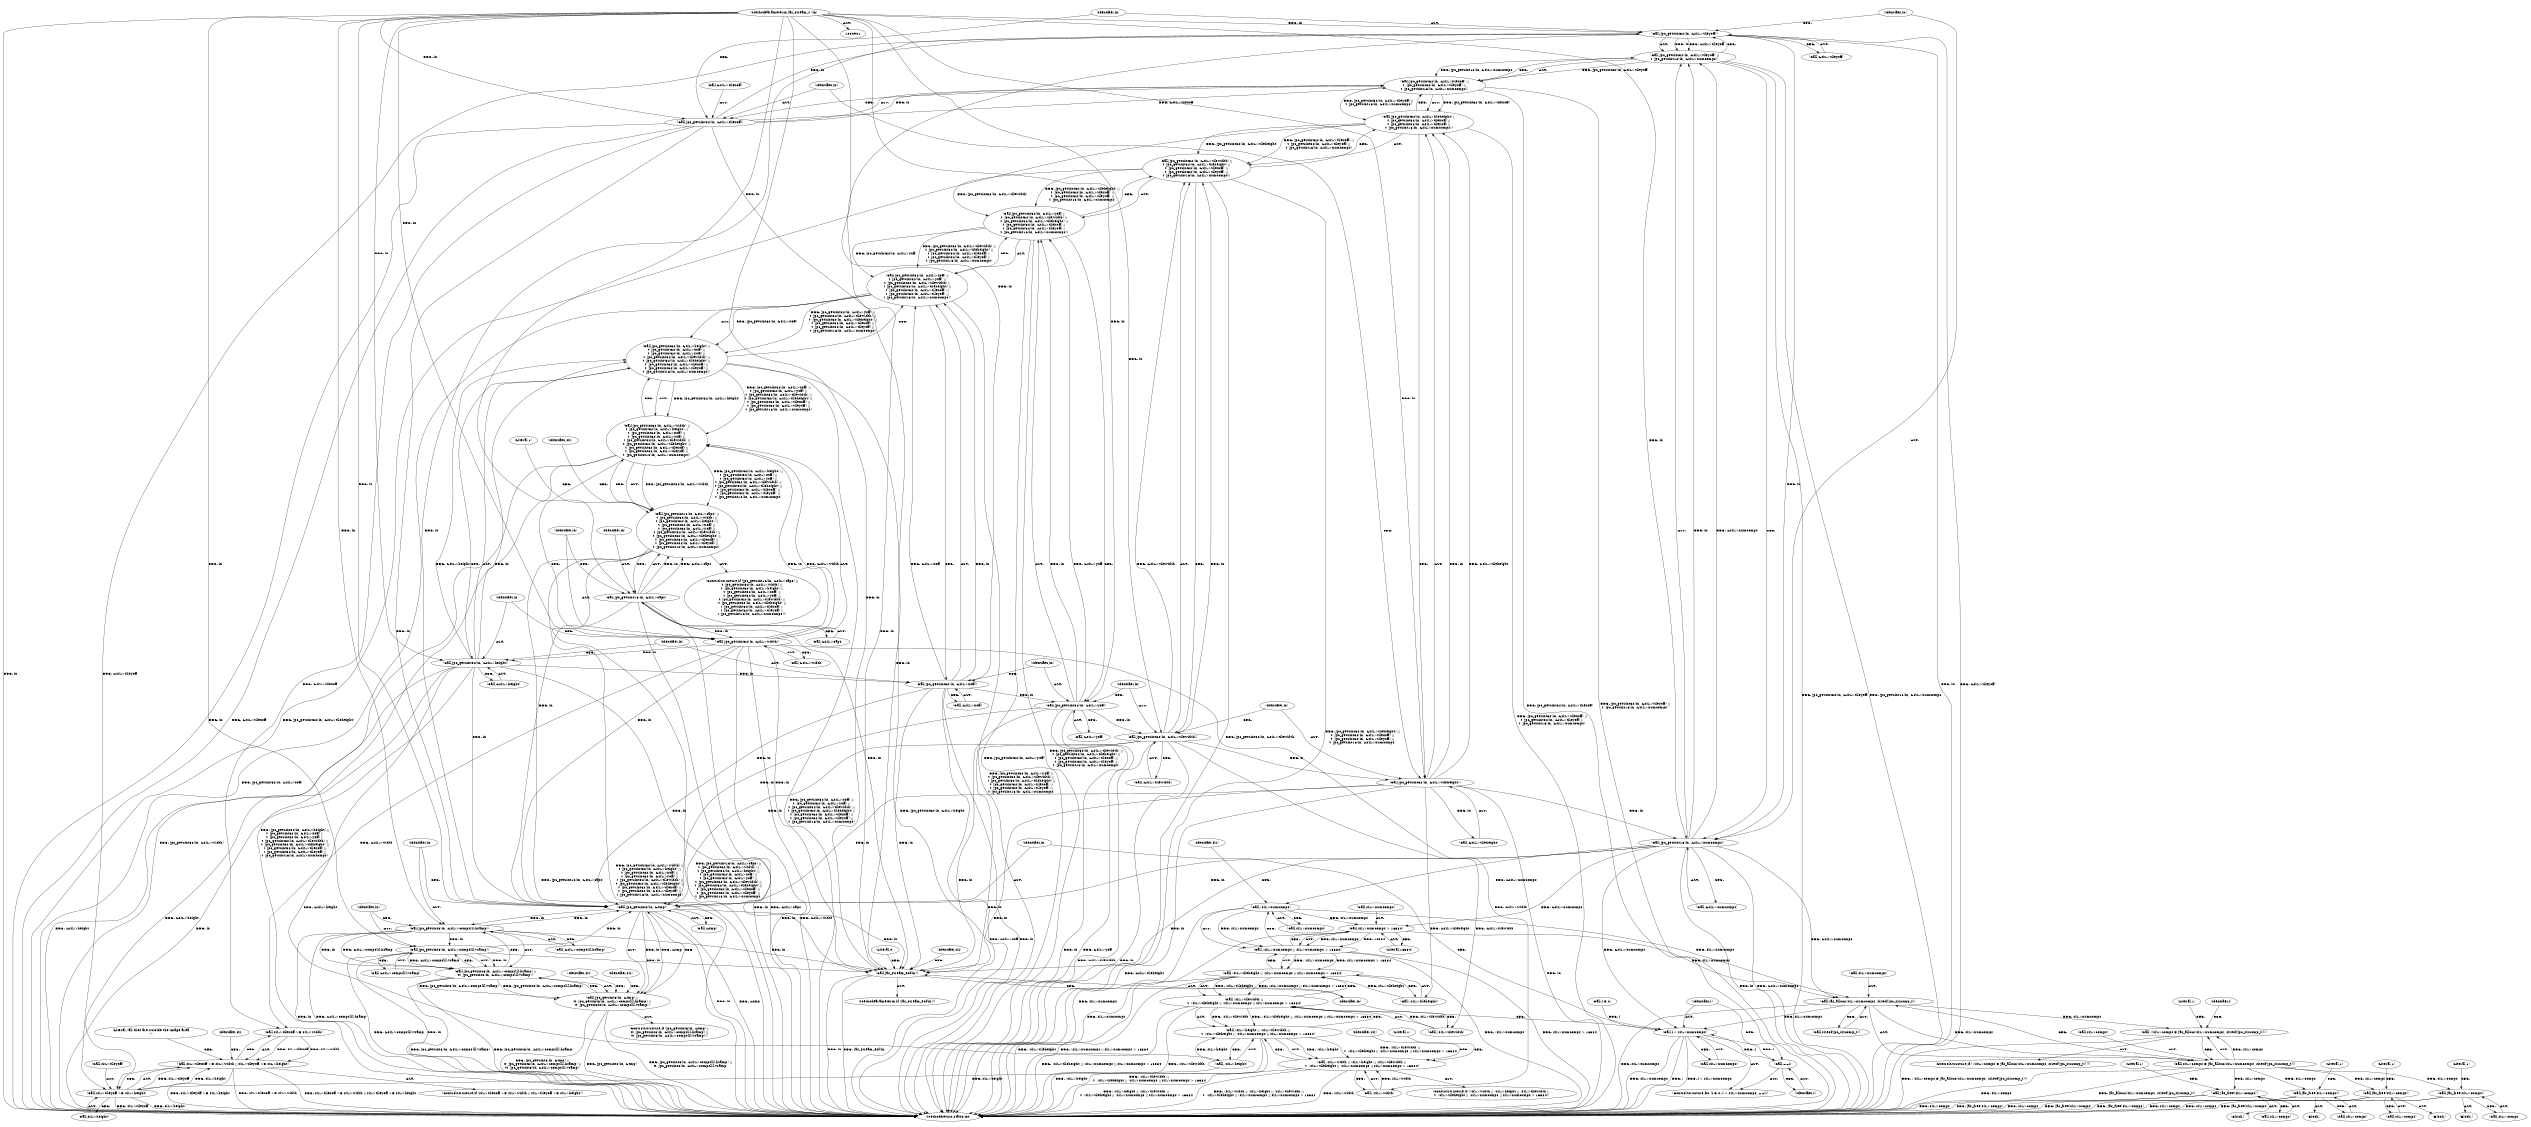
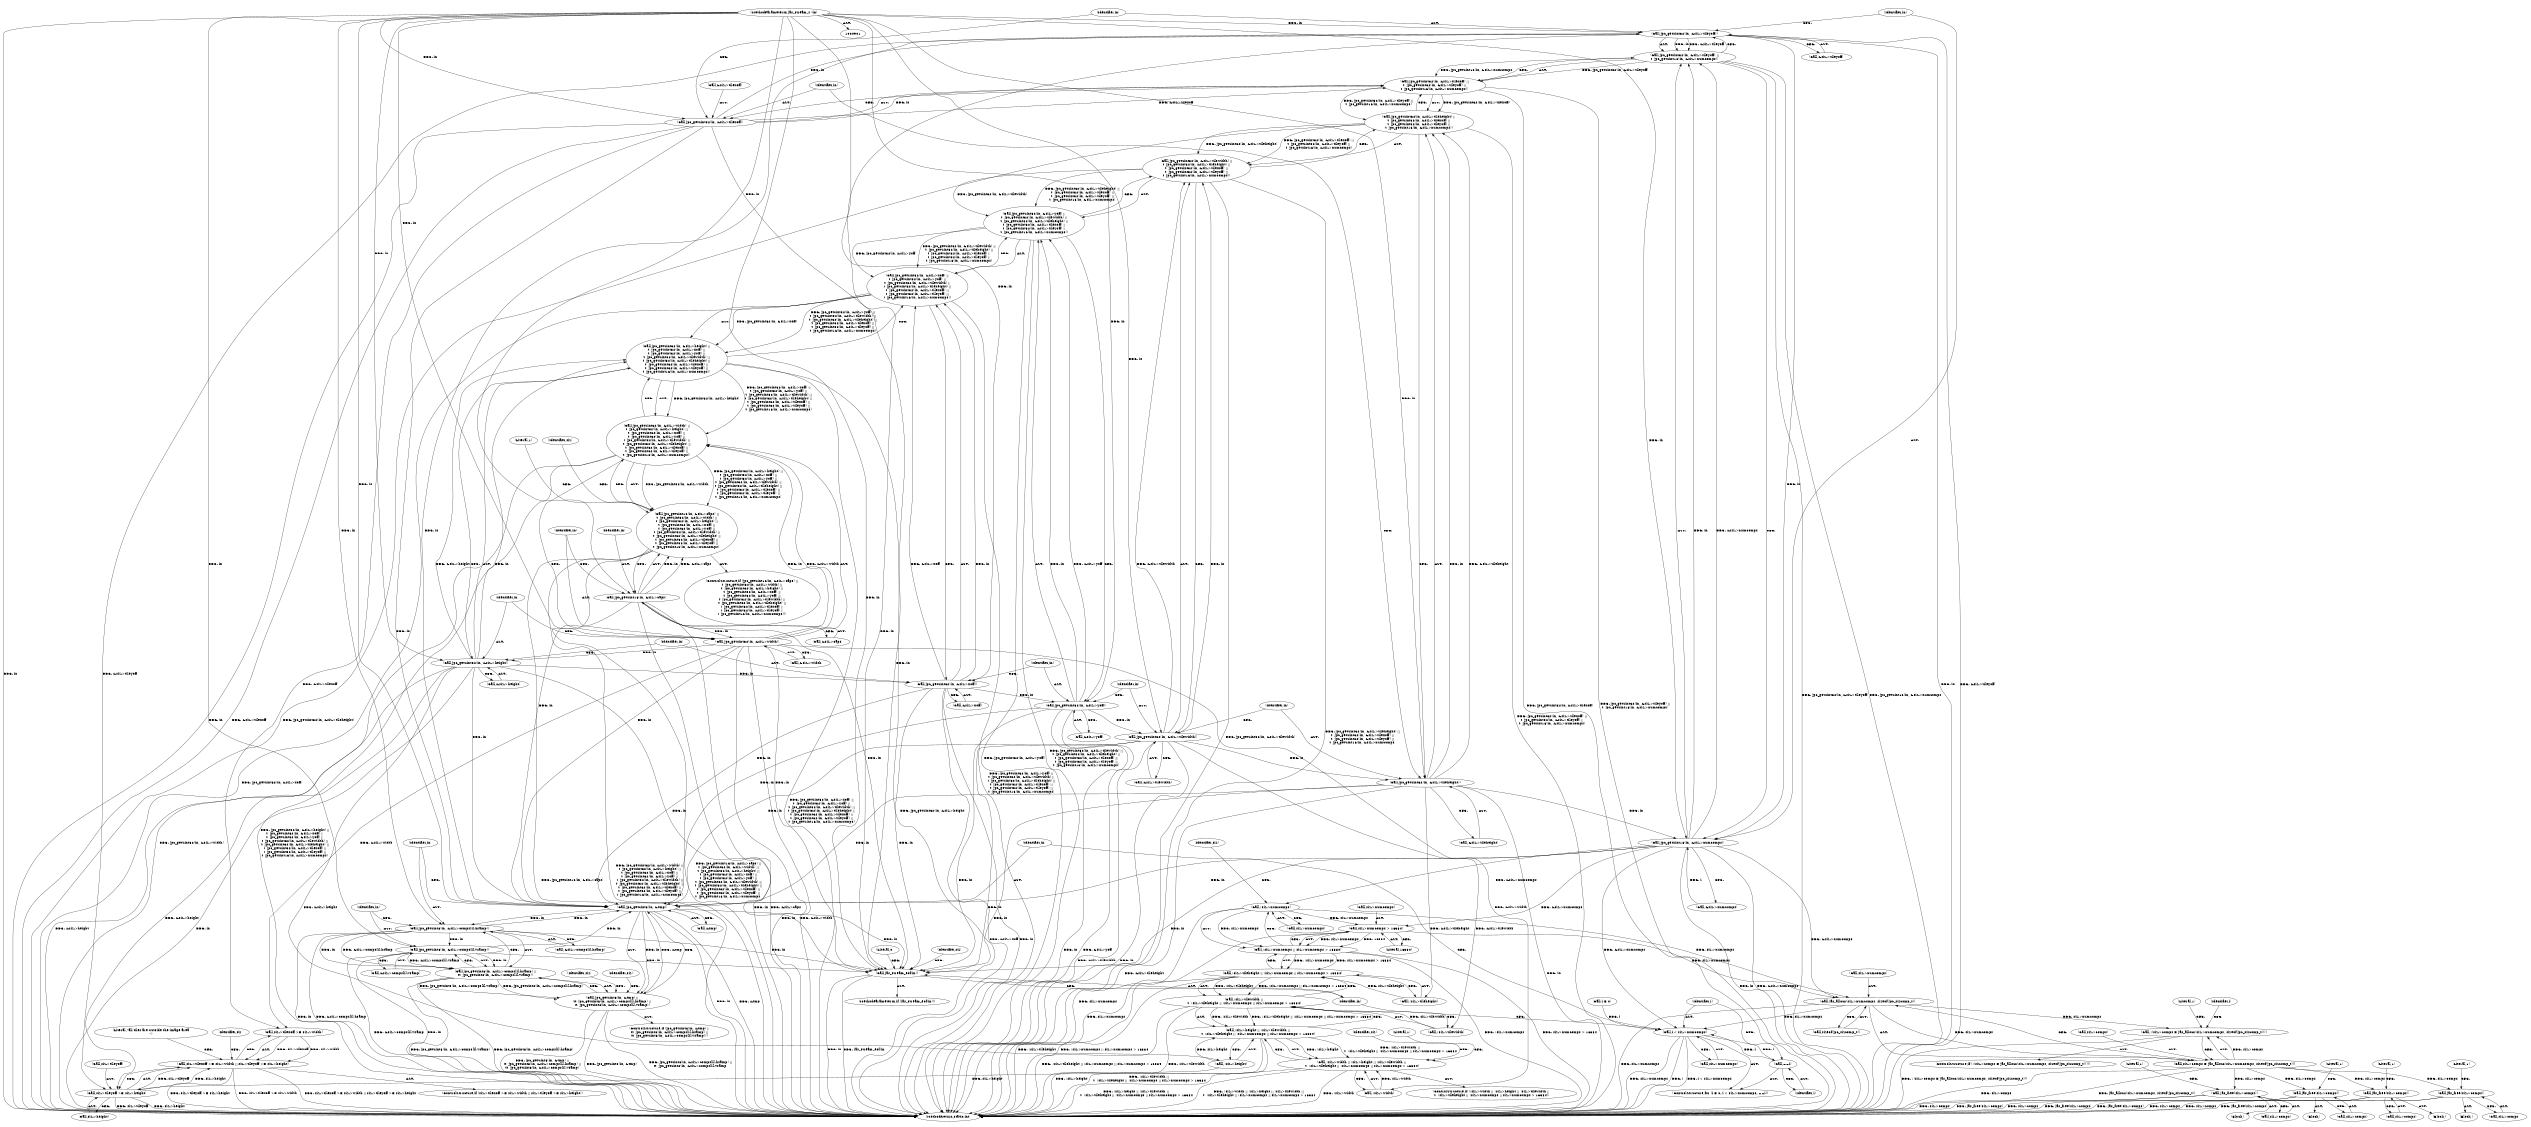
(1464, 811) -> (1464, 811)
(1696, 880) -> (1696, 880)
